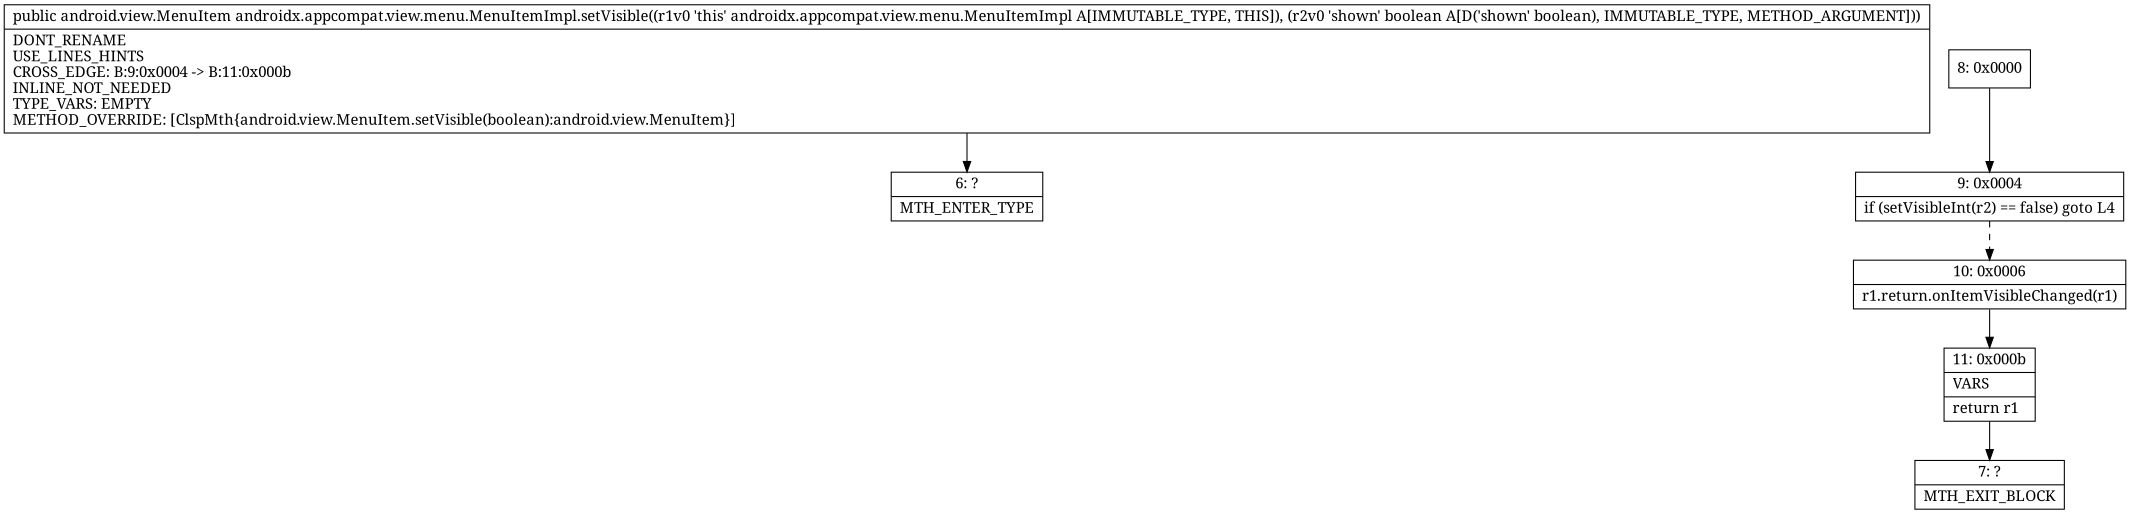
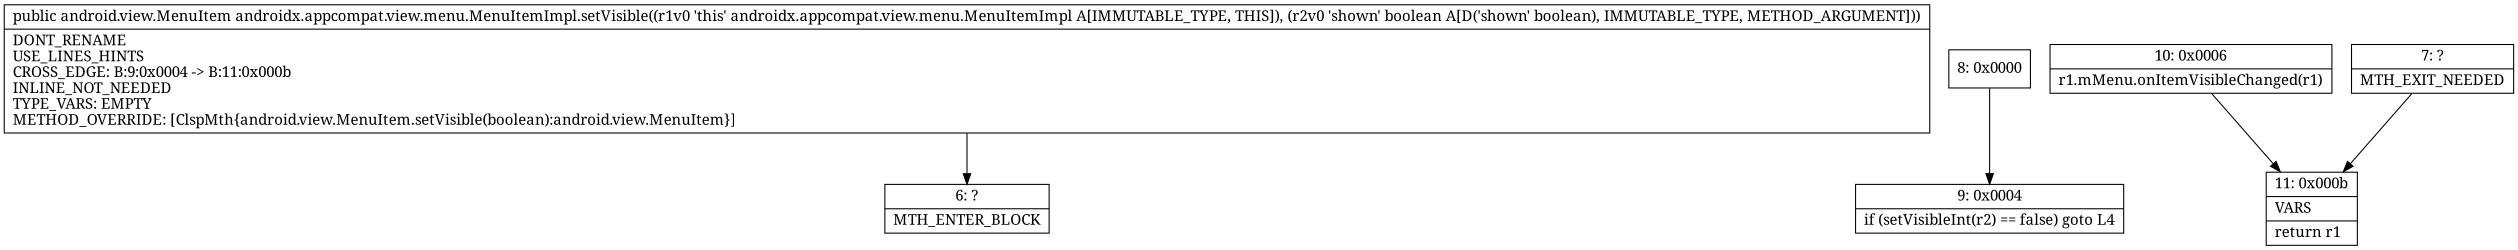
(967, 208) -> (967, 220)
(1990, 235) -> none
(1990, 296) -> (2191, 81)
(1990, 435) -> (2381, 129)
(1990, 496) -> (2433, 81)
